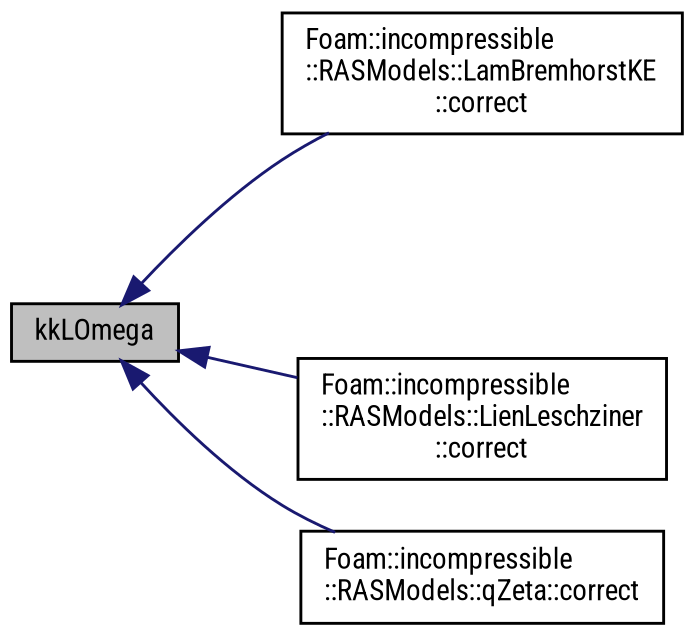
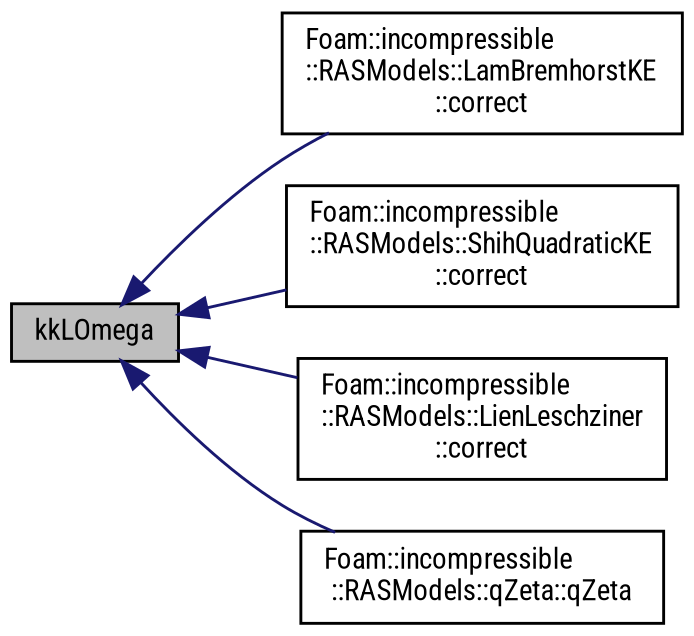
none -> (482, 246)
(482, 577) -> (482, 577)
